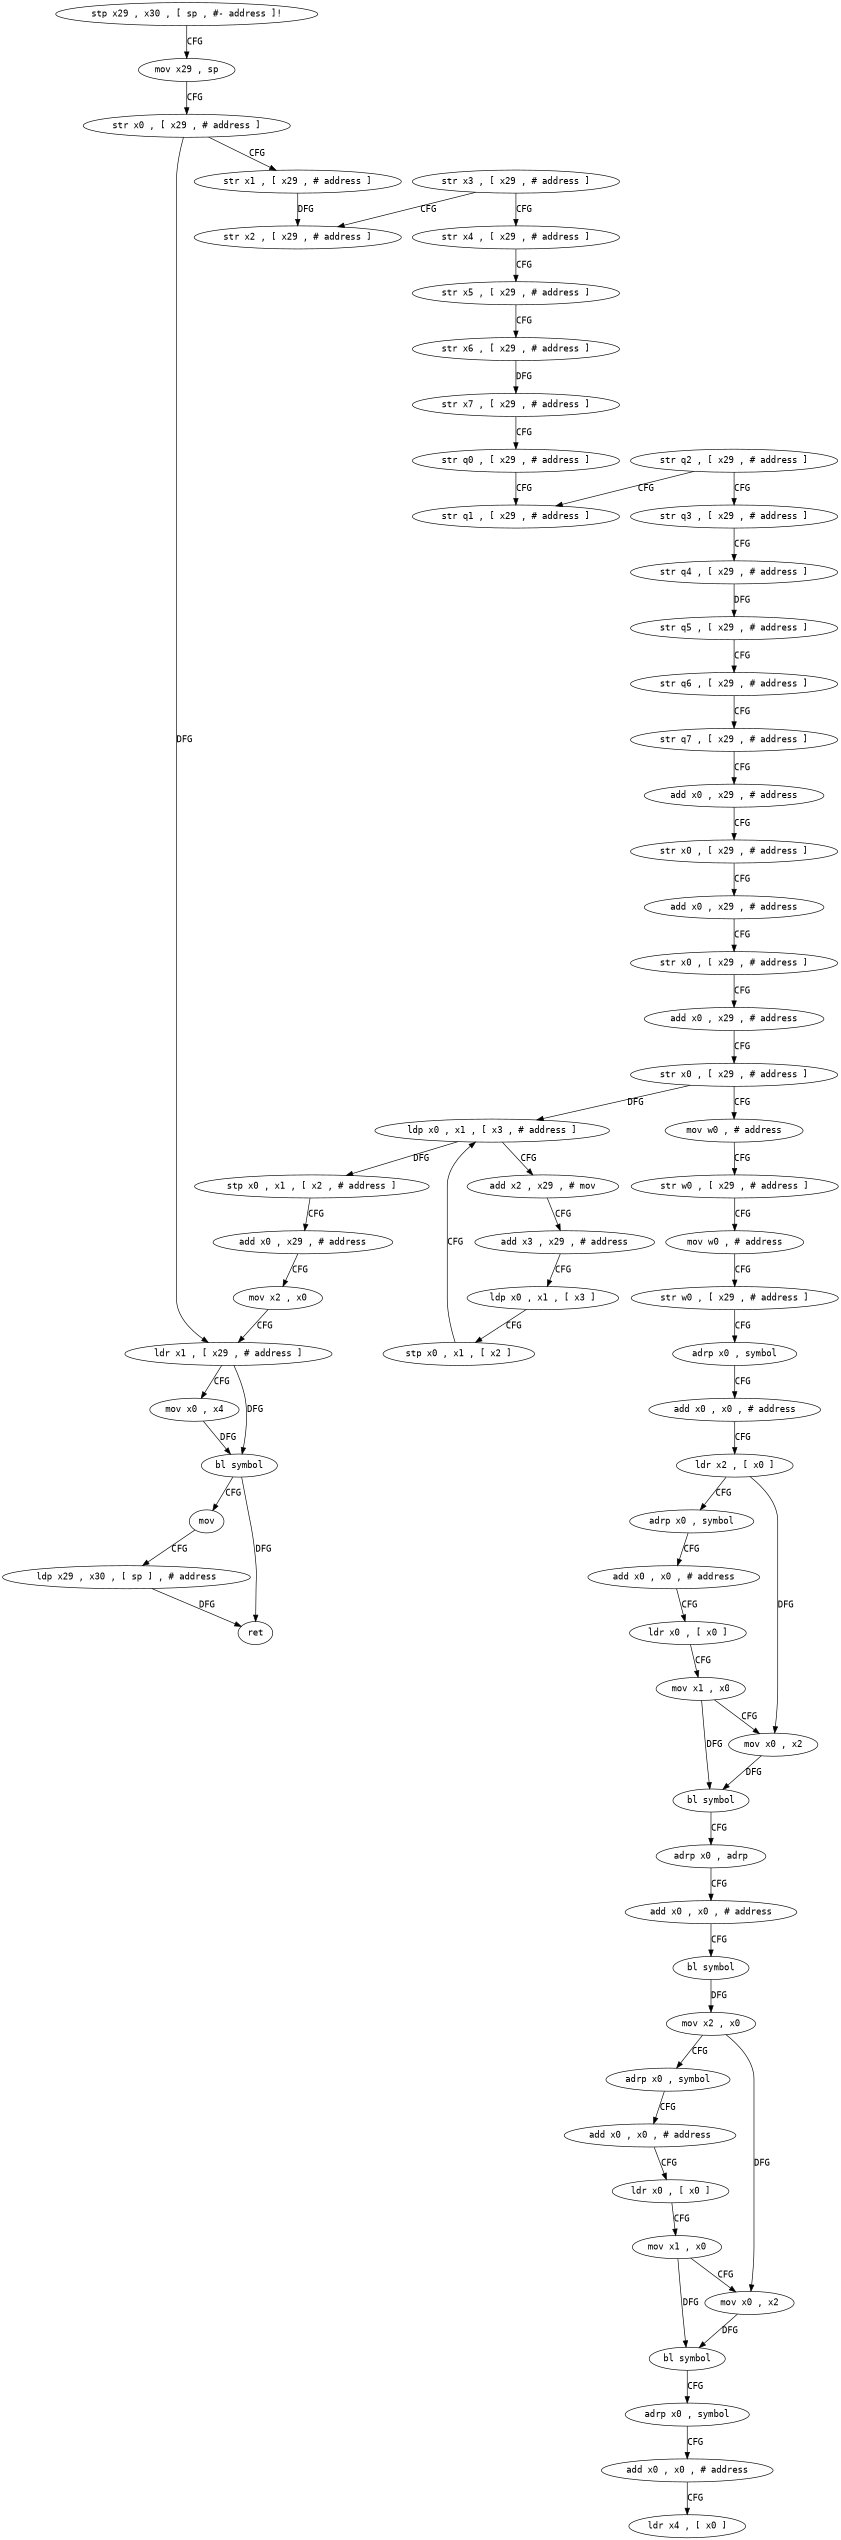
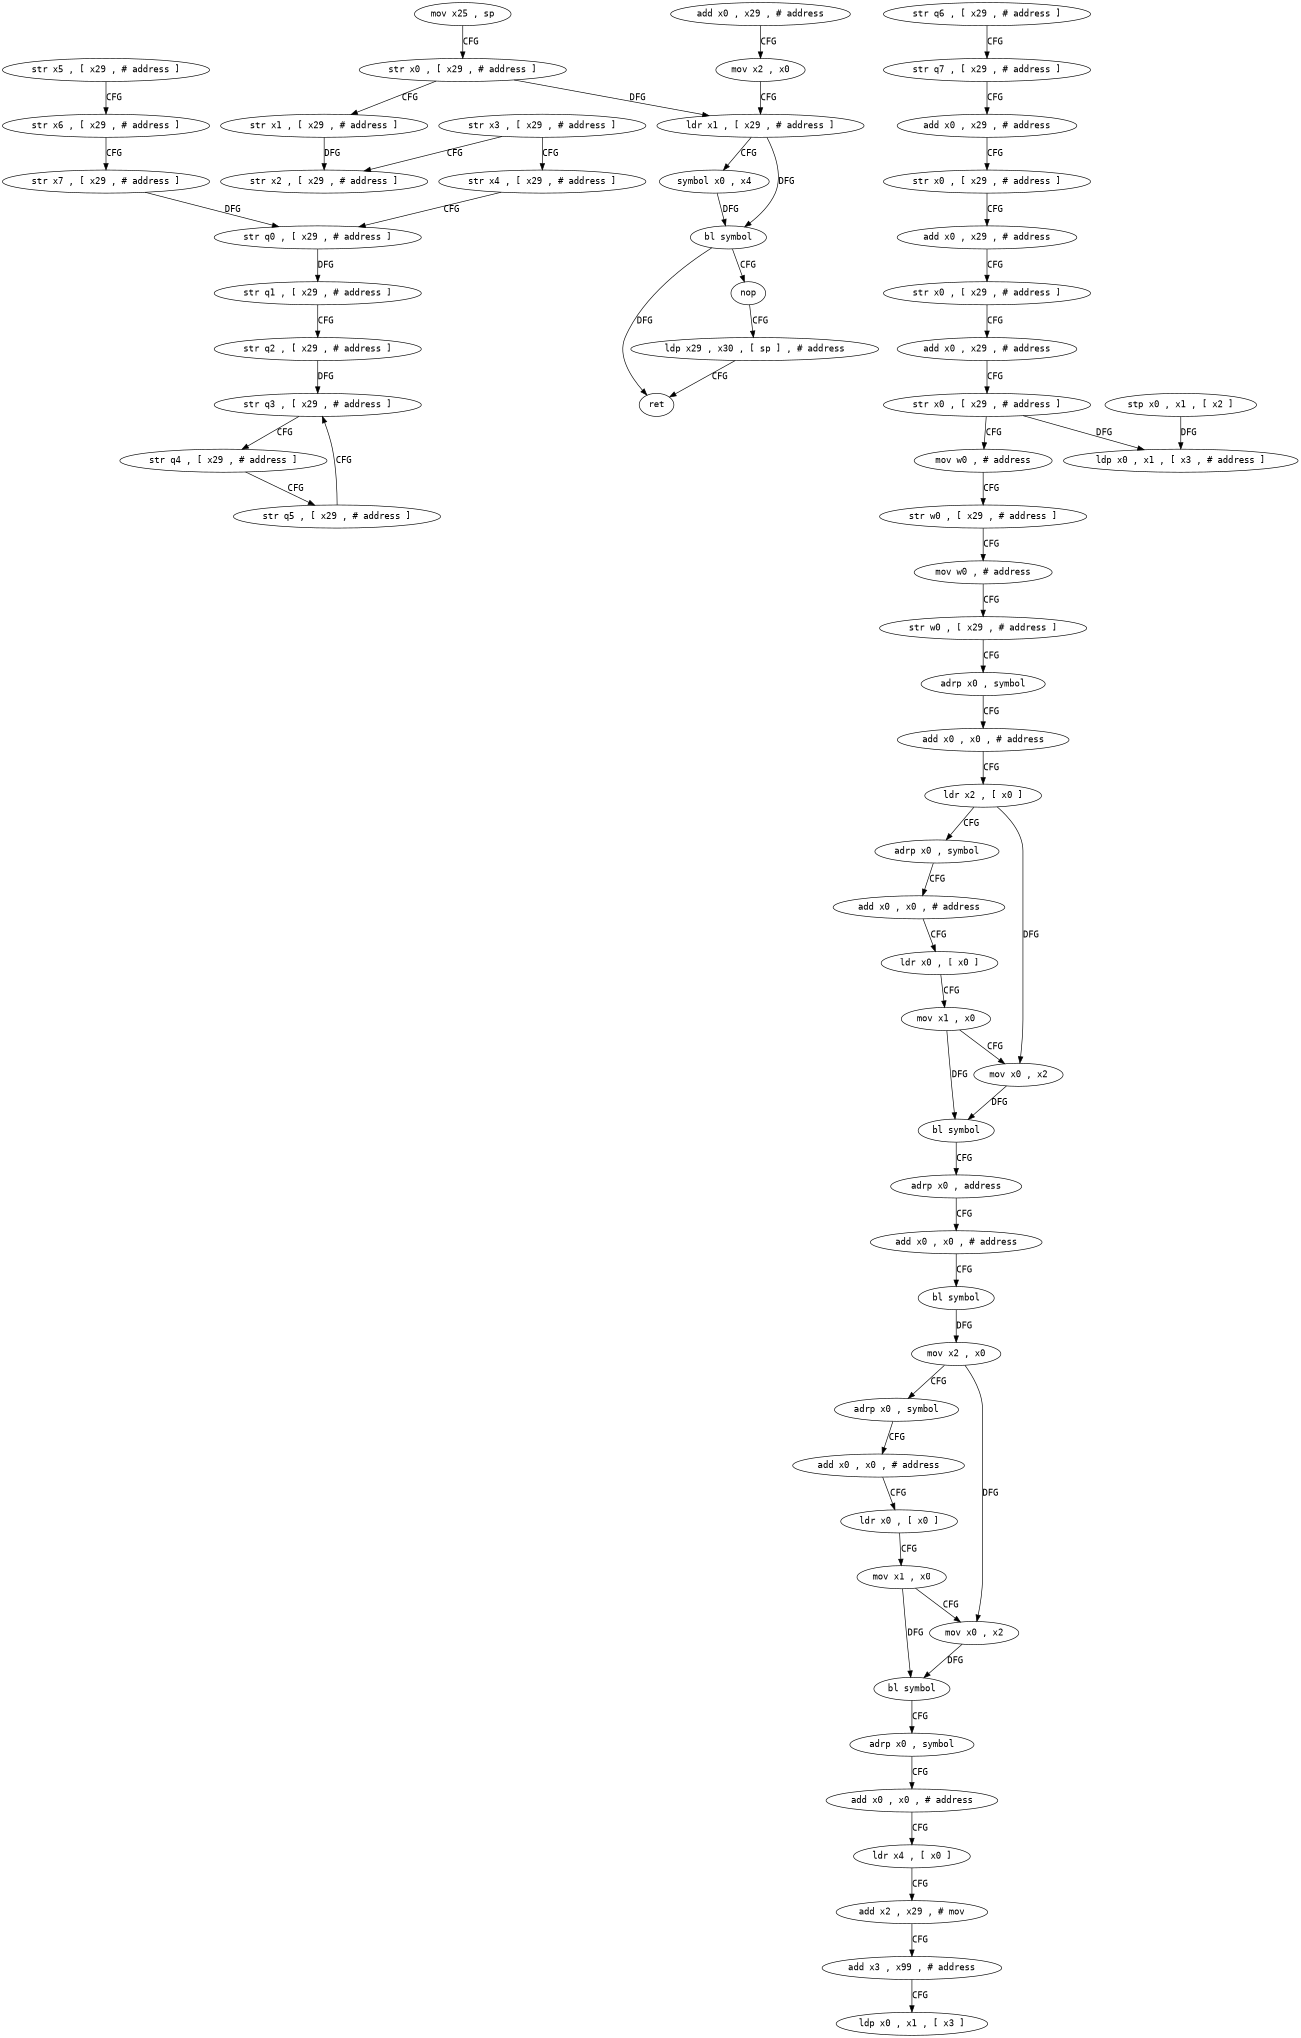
(187, 14) -> none
(187, 70) -> (463, 14)
(516, 262) -> (433, 209)
(524, 377) -> (114, 154)
(524, 433) -> (233, 210)
(628, 488) -> (318, 318)
(524, 489) -> (326, 265)
(742, 489) -> (326, 377)
(742, 600) -> (296, 489)
(734, 653) -> (335, 463)
(515, 1156) -> (912, 1881)
(312, 1186) -> none
(455, 1242) -> (1189, 433)
(565, 1242) -> (912, 1968)
(504, 1324) -> none
(194, 1410) -> (714, 182)
(207, 1521) -> (748, 293)
(207, 1605) -> (720, 377)
(711, 1856) -> (956, 1186)
